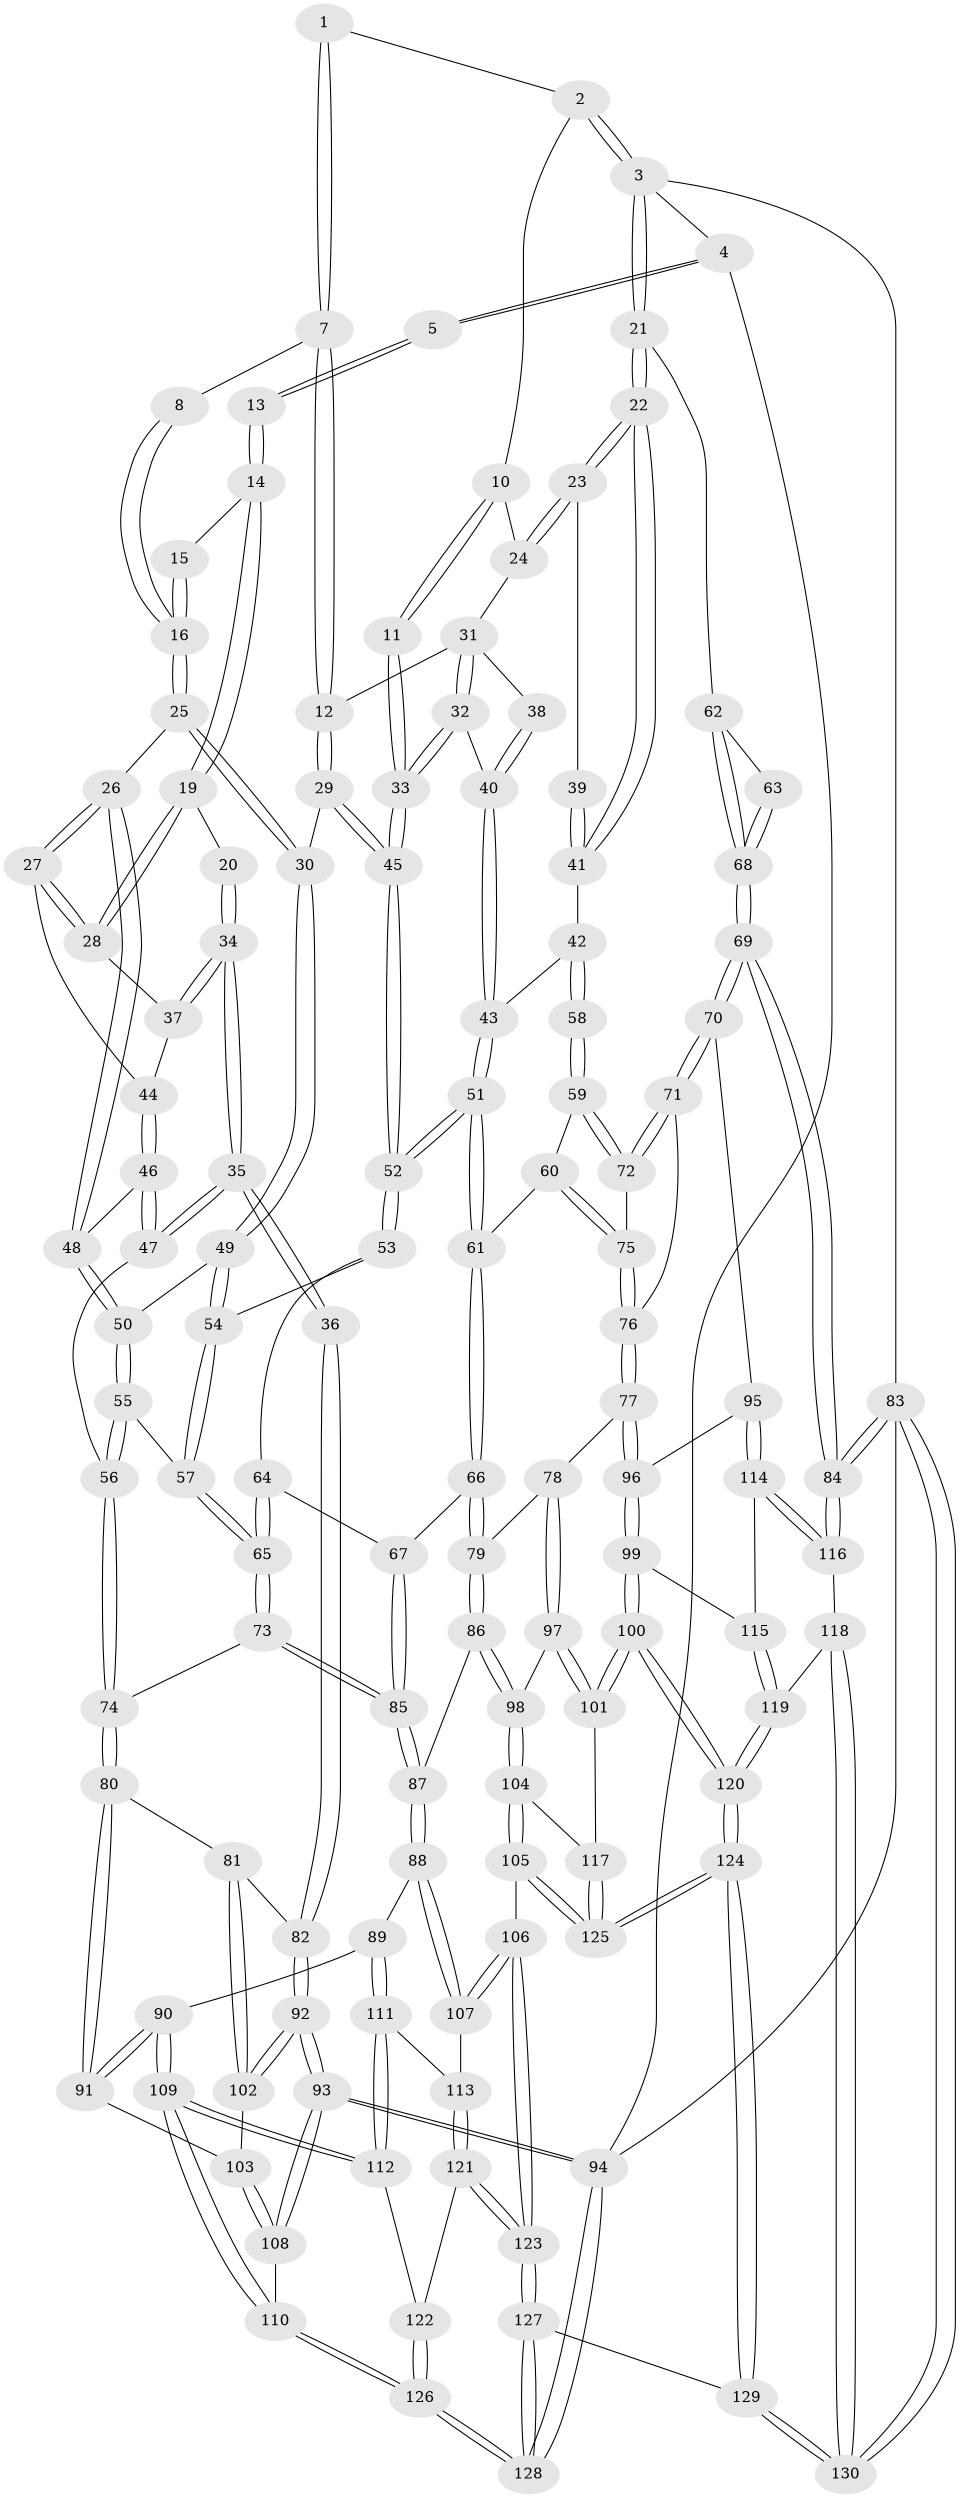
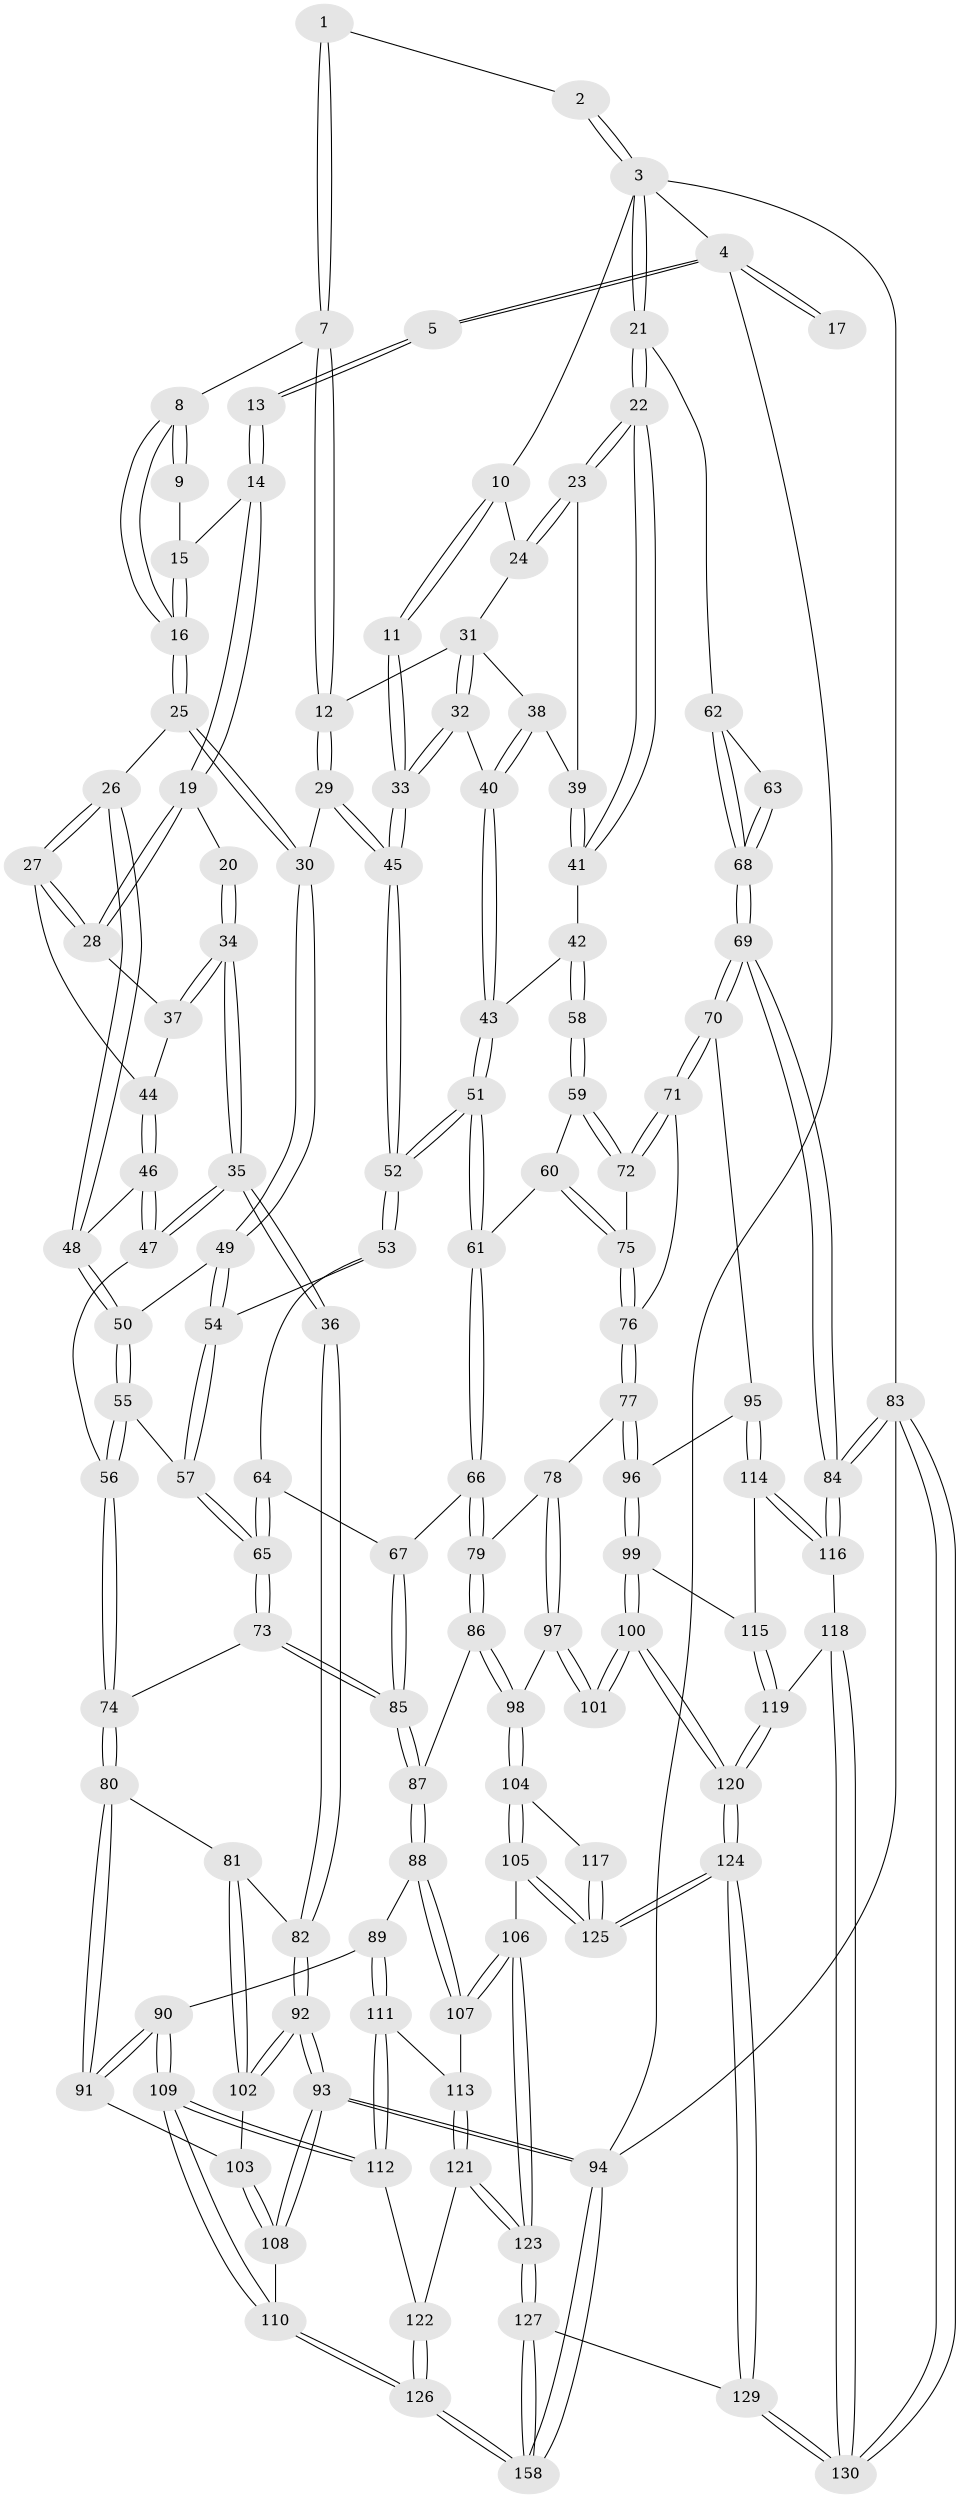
(523, 287) -> (581, 334)
none -> (837, 330)
none -> (180, 483)
none -> (558, 751)
(595, 1785) -> none
(529, 2475) -> (529, 2475)
